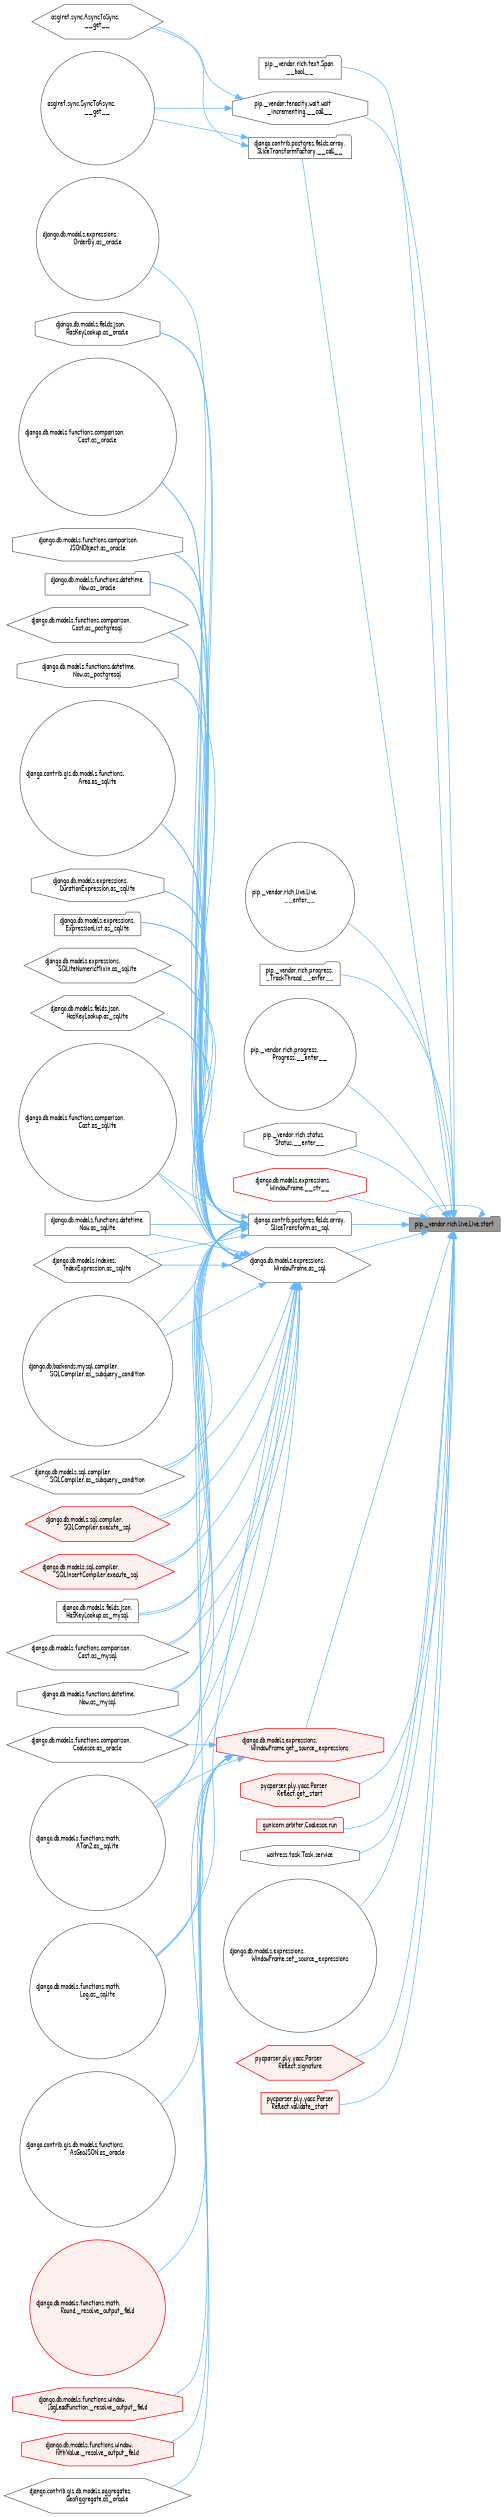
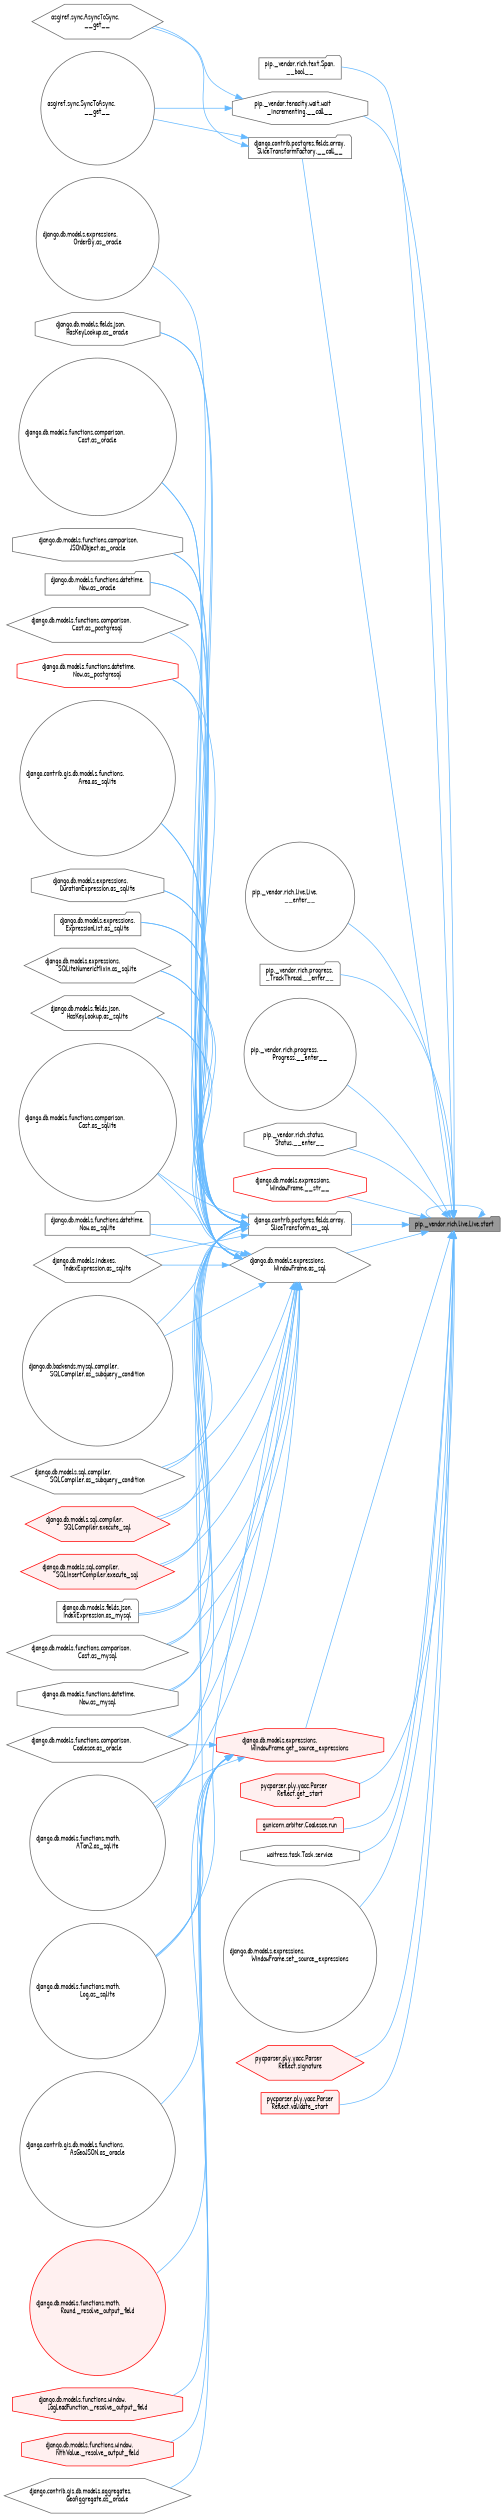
(98, 671) -> (98, 671)
(204, 943) -> none
(98, 1612) -> (98, 1612)
